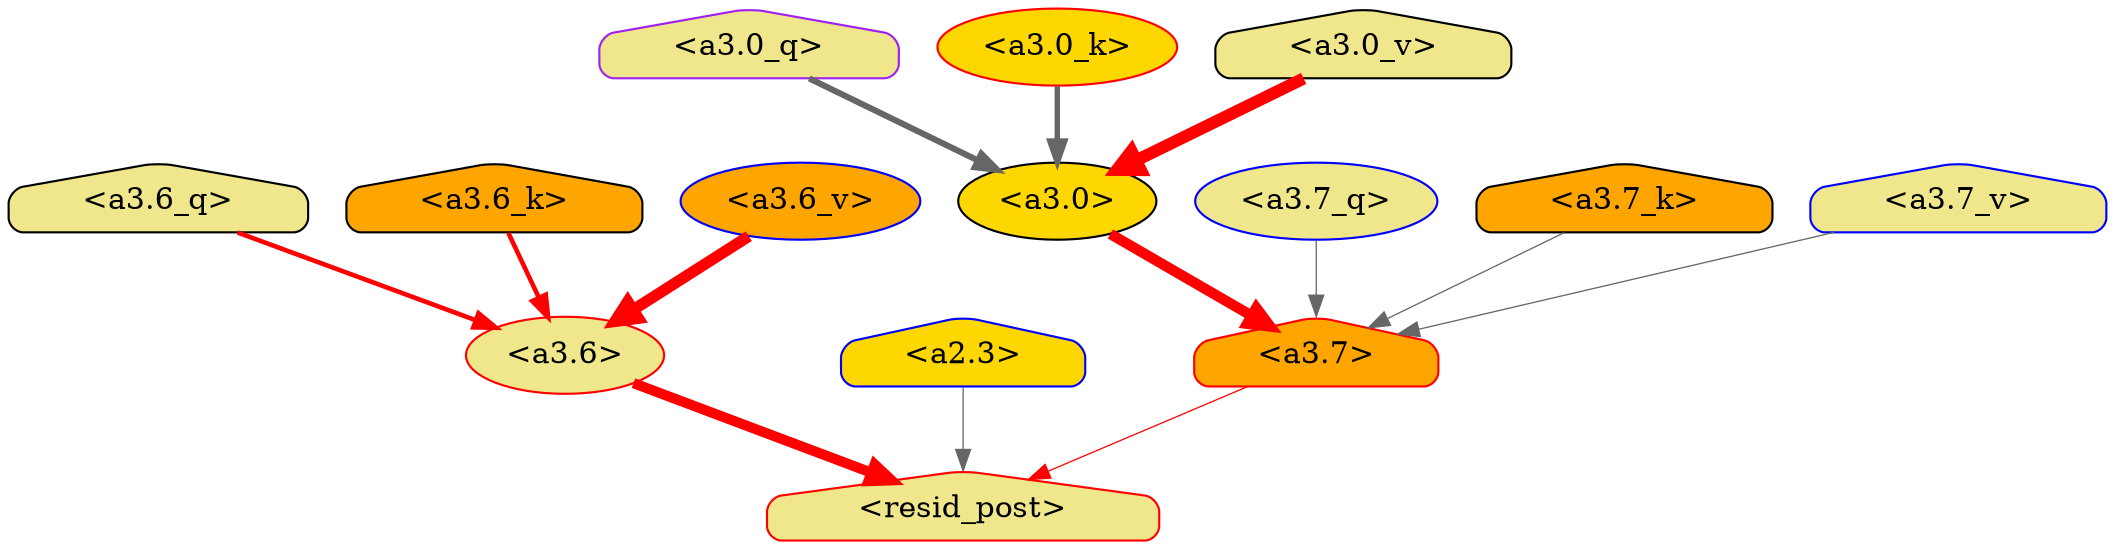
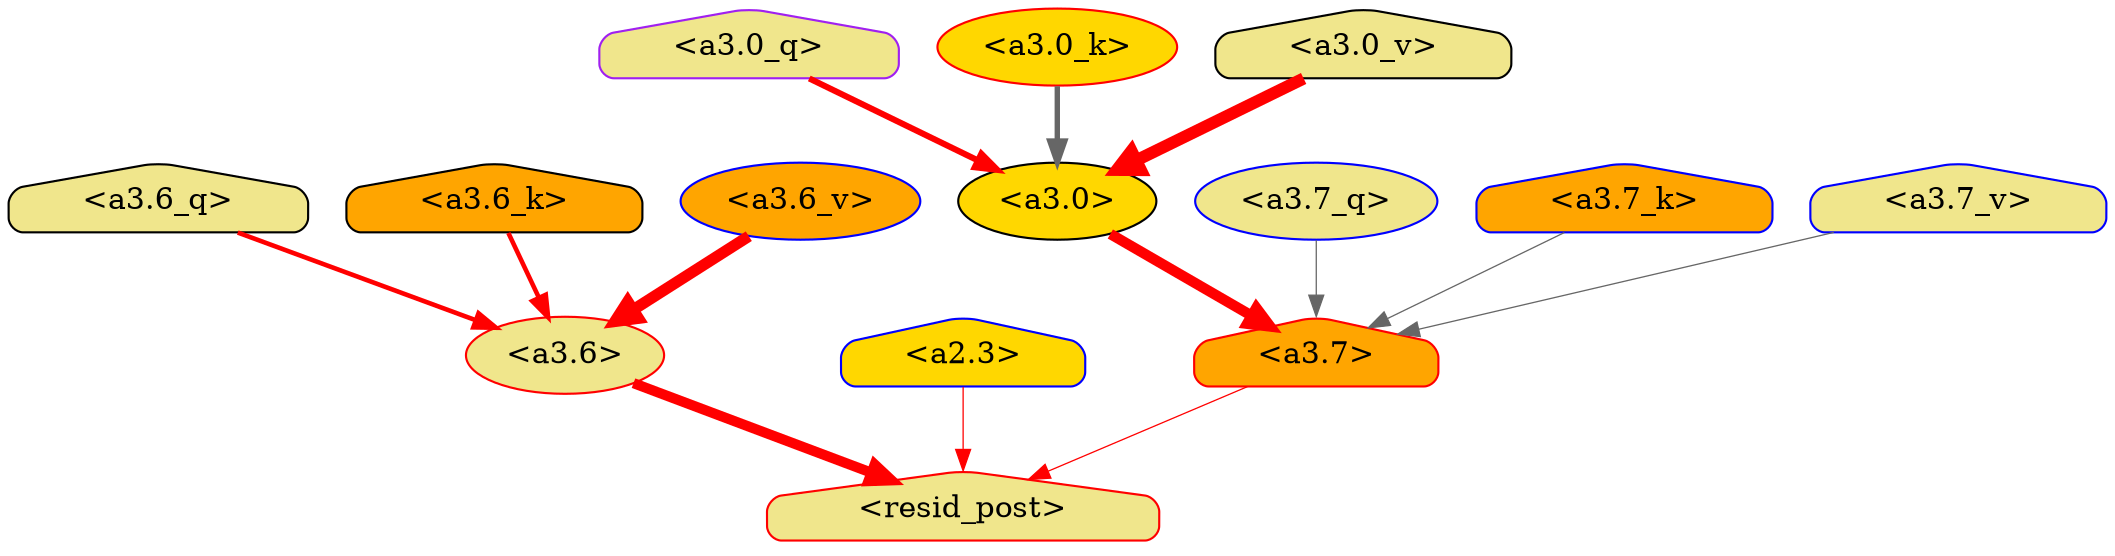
(894, 119) -> (894, 119)
(1624, 201) -> (1624, 201)
(963, 418) -> (963, 418)
